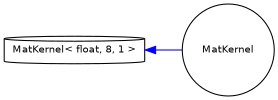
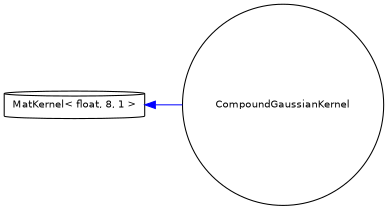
(228, 50) -> (283, 105)
